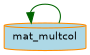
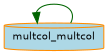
(45, 37) -> (54, 37)
